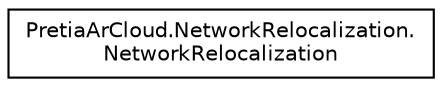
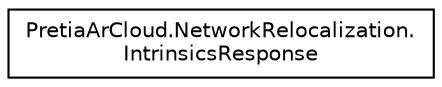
(221, 44) -> (221, 44)
